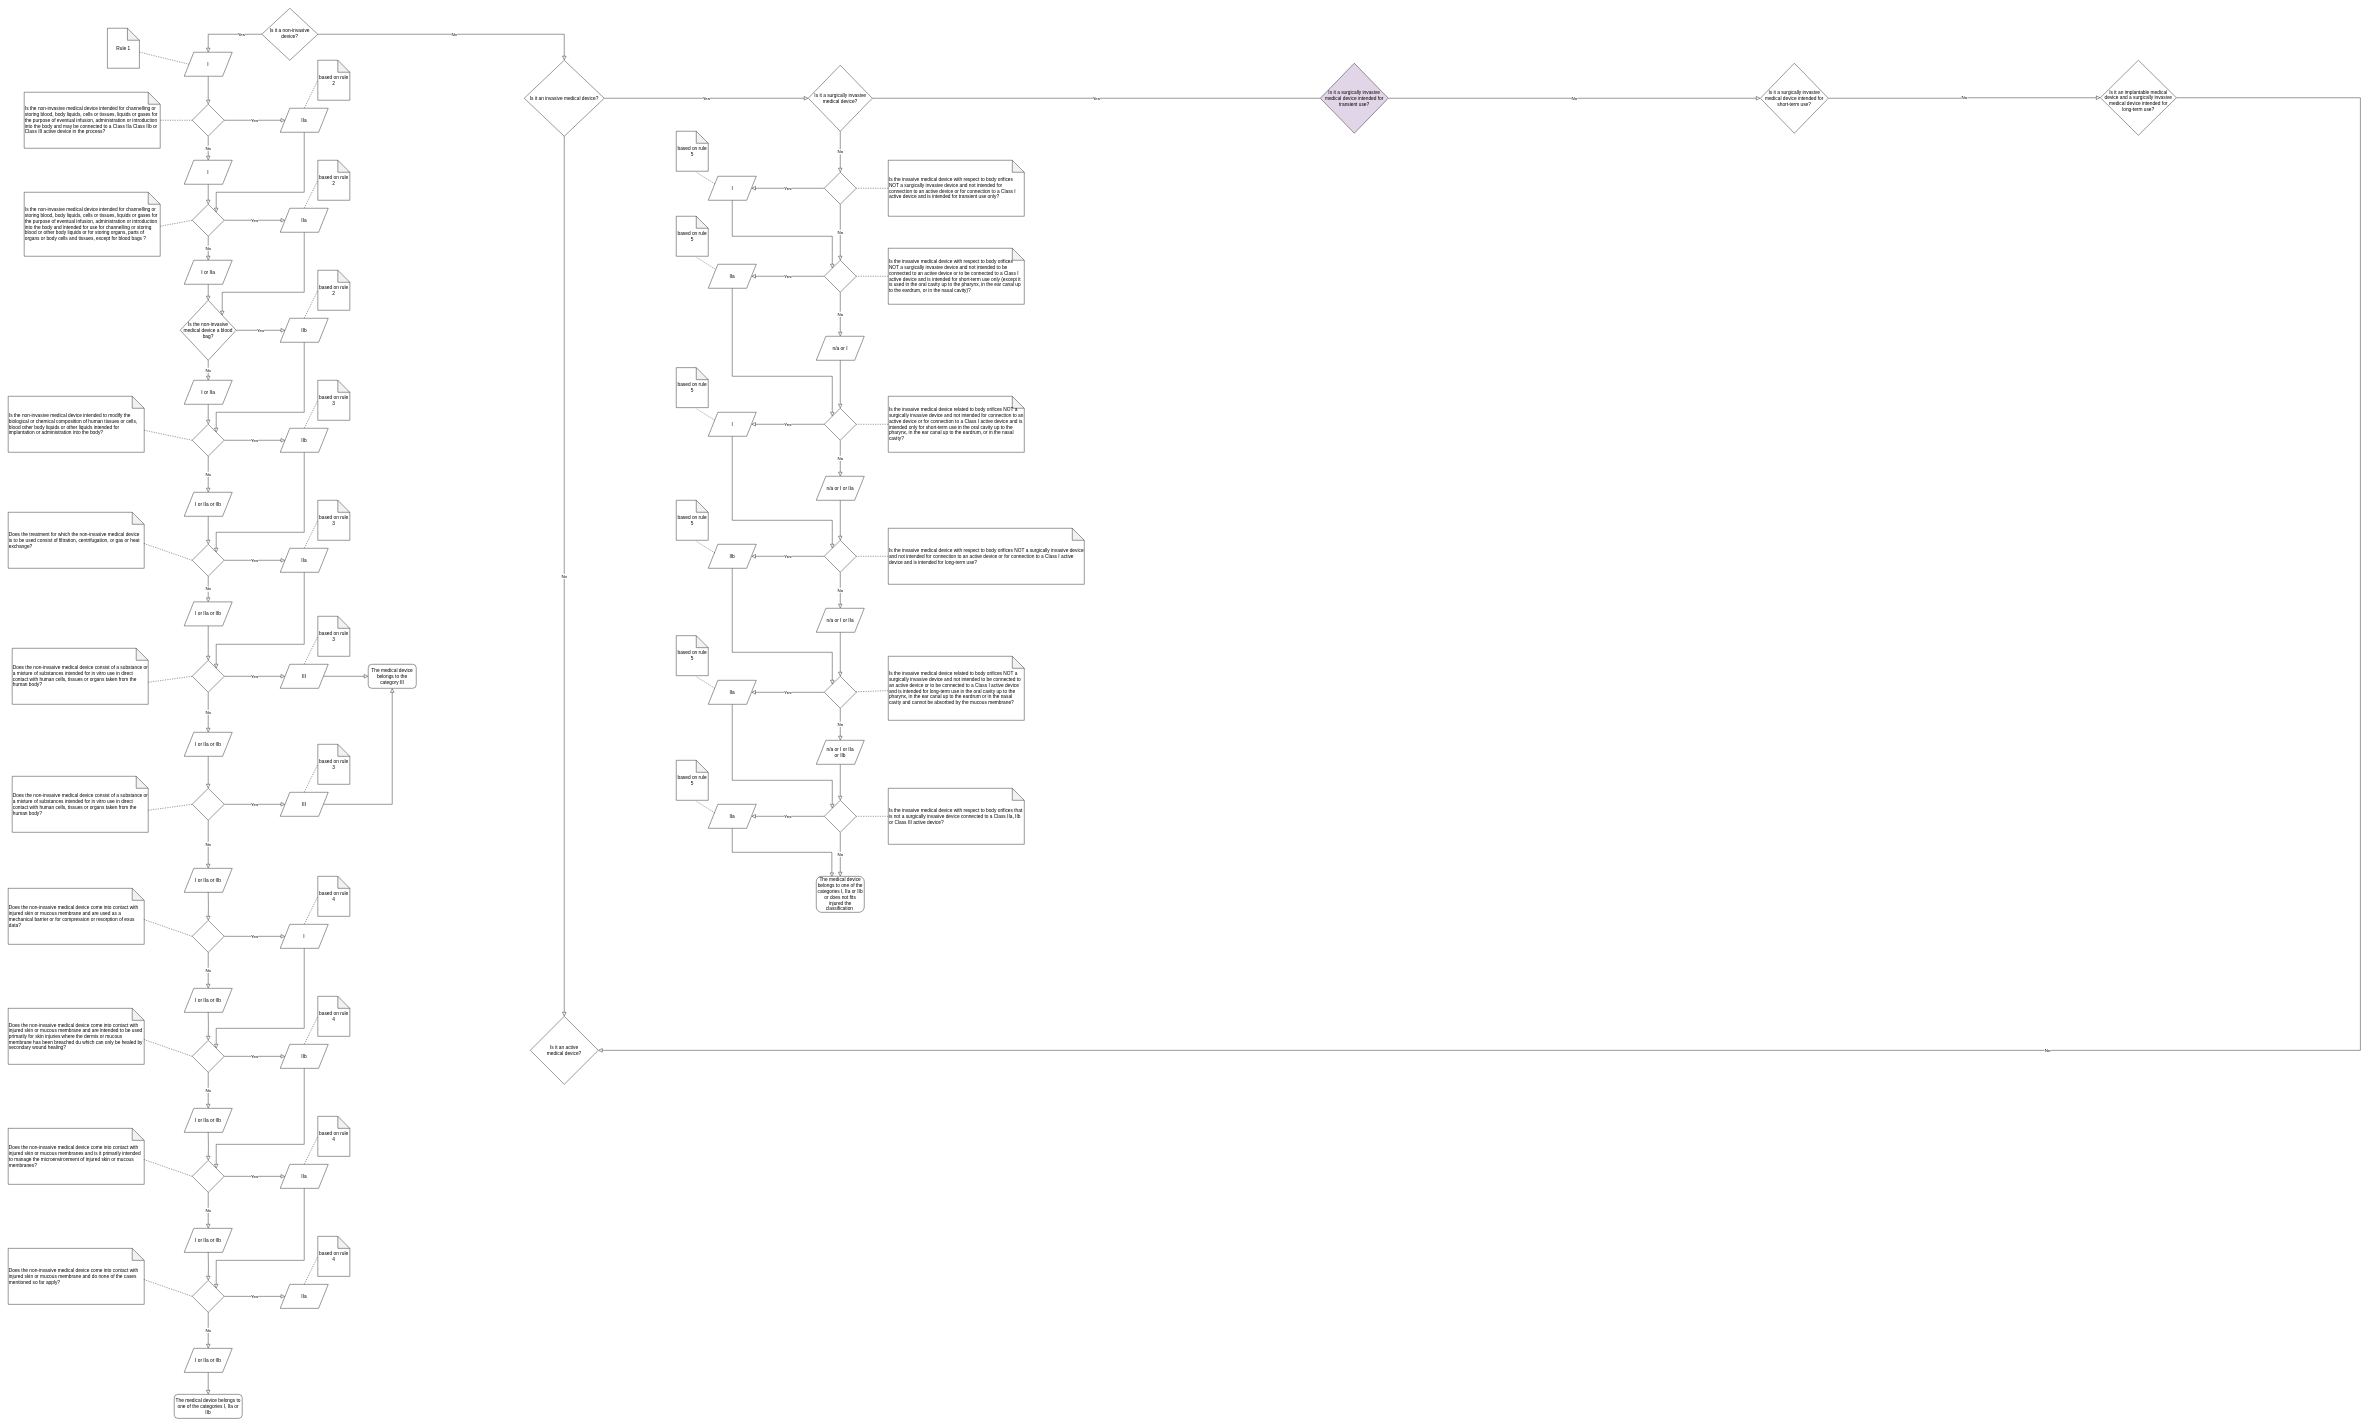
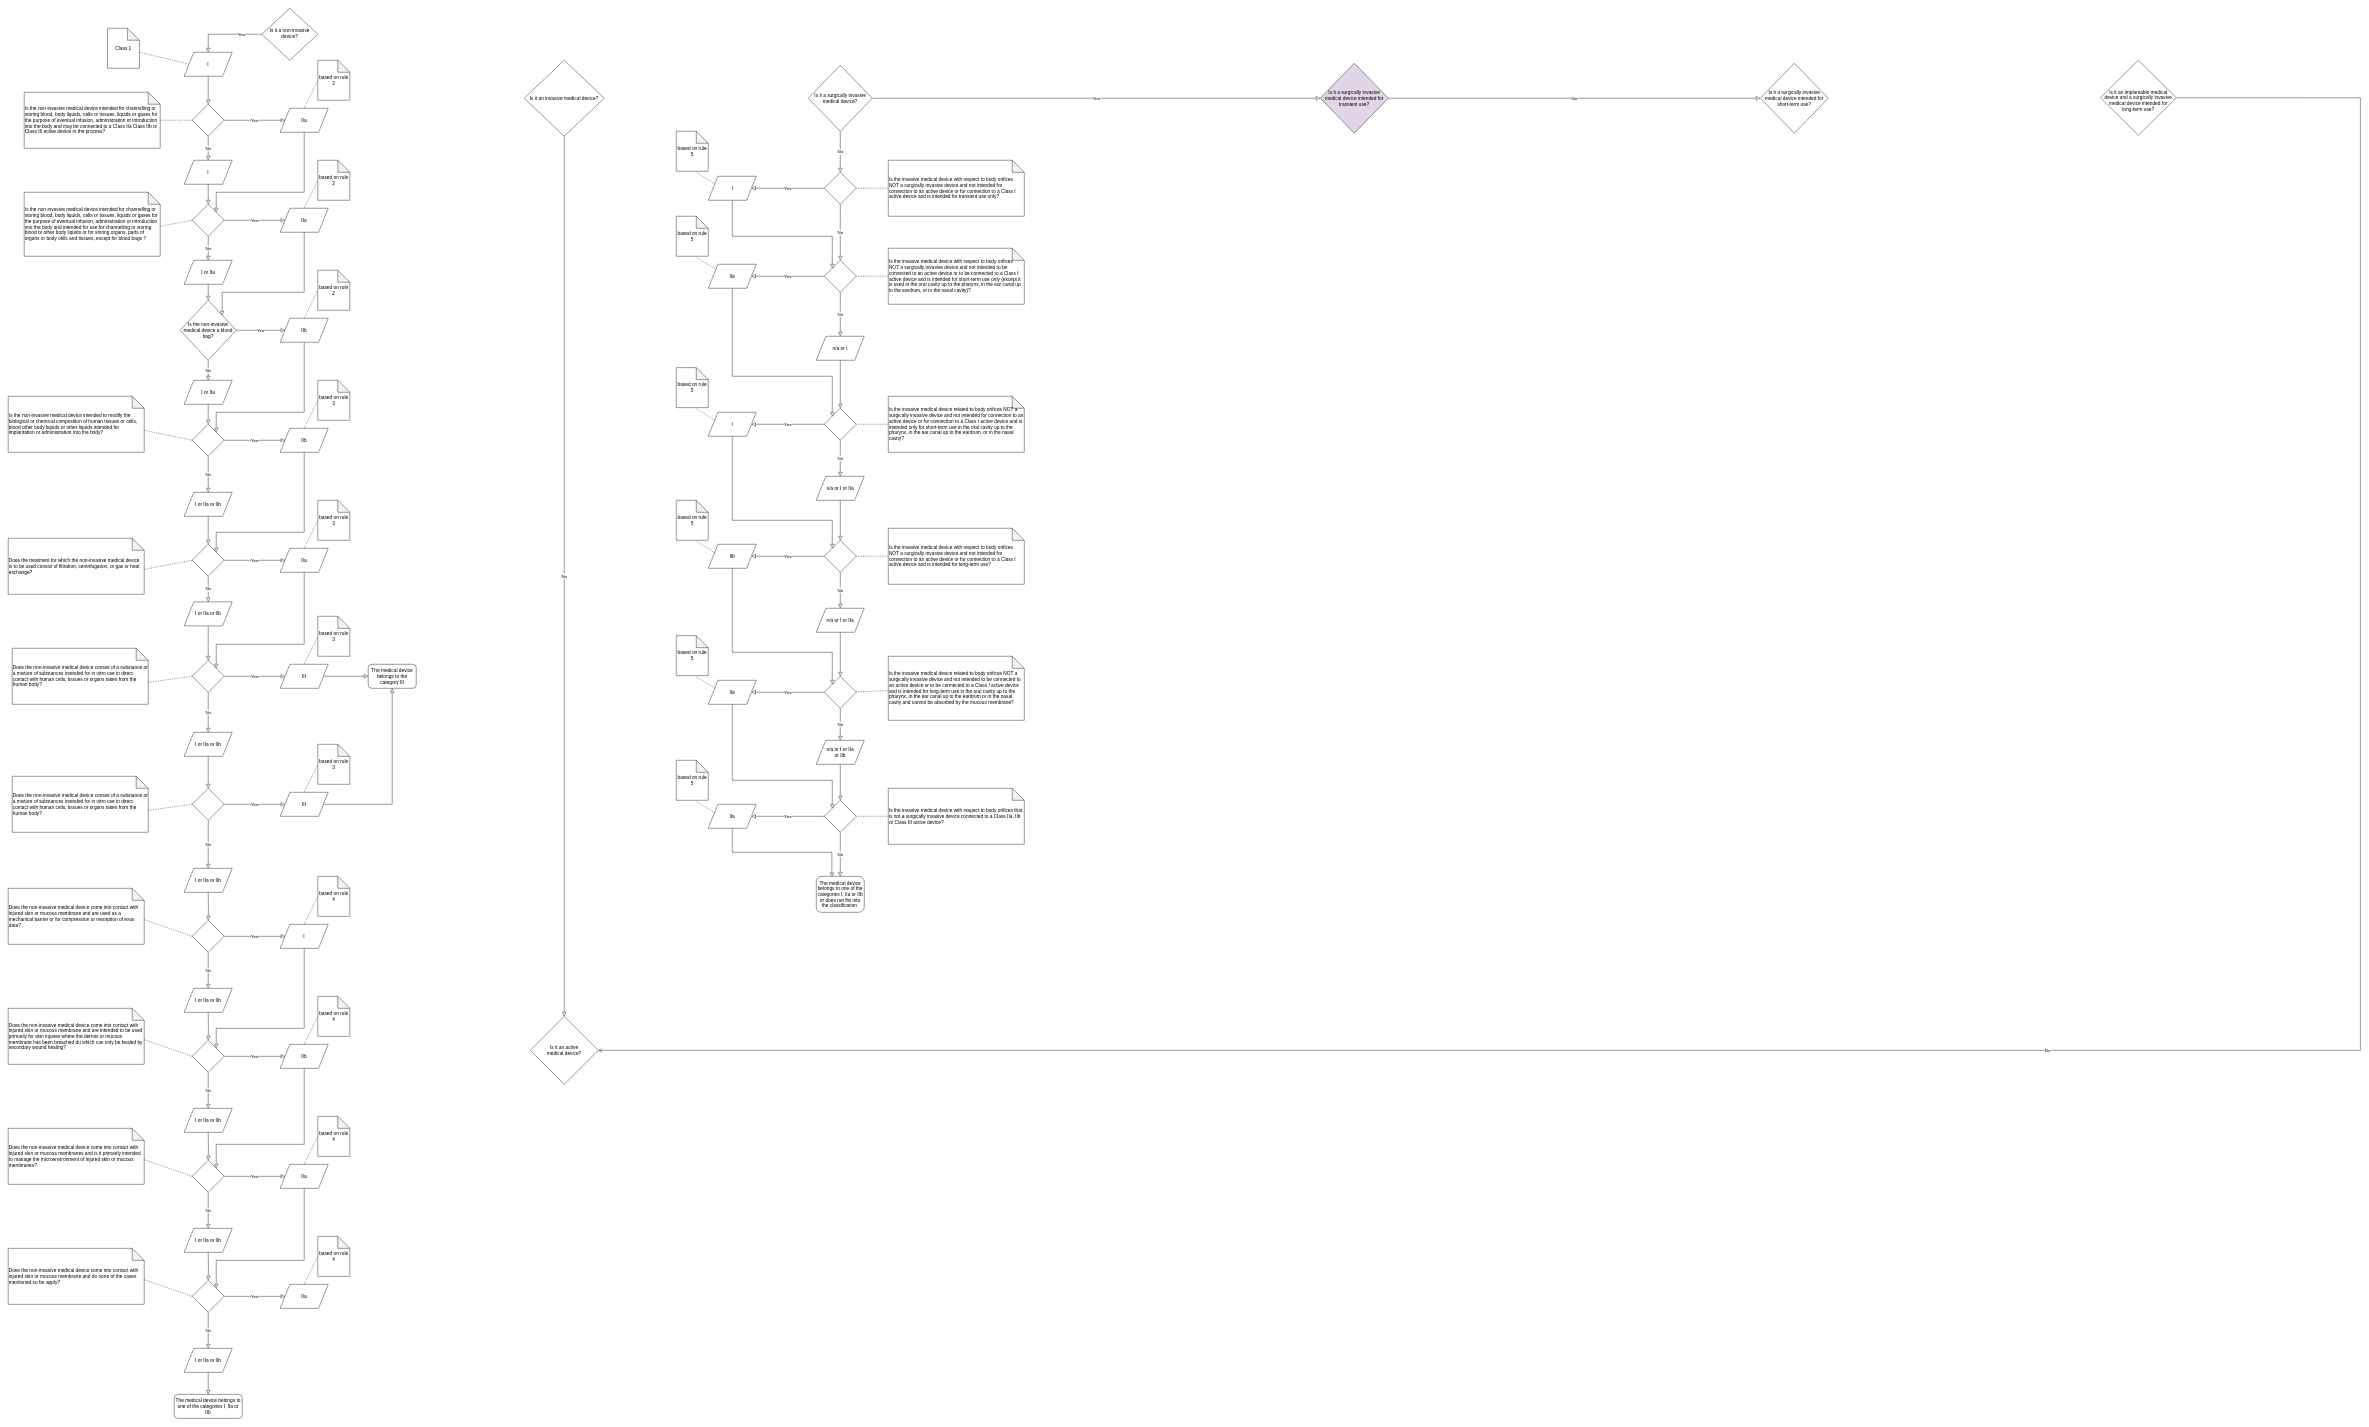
(451, 34) -> none
(123, 48) -> (123, 48)
(704, 98) -> none
(1317, 98) -> (1315, 98)
(1962, 98) -> none
(76, 540) -> (76, 566)
(986, 556) -> (956, 556)
(840, 894) -> (840, 894)
(603, 1050) -> (602, 1050)
